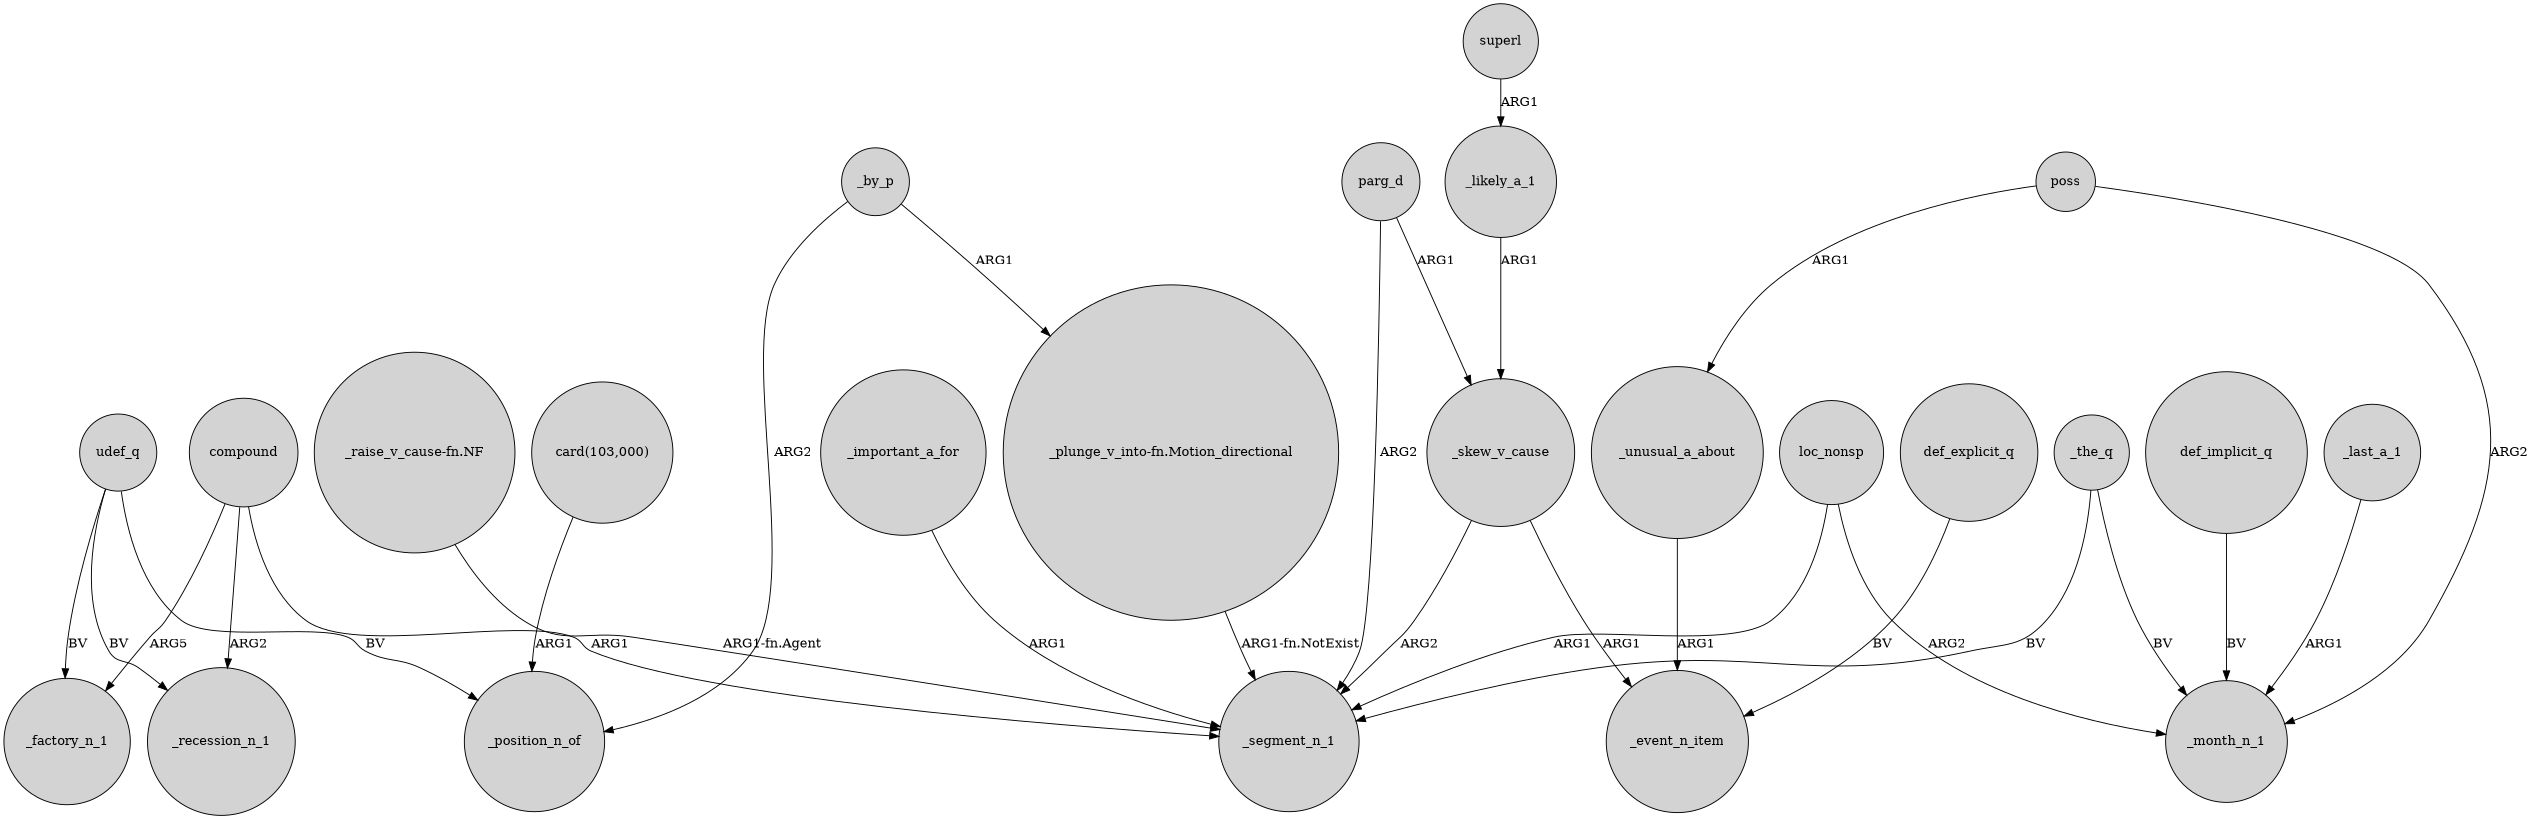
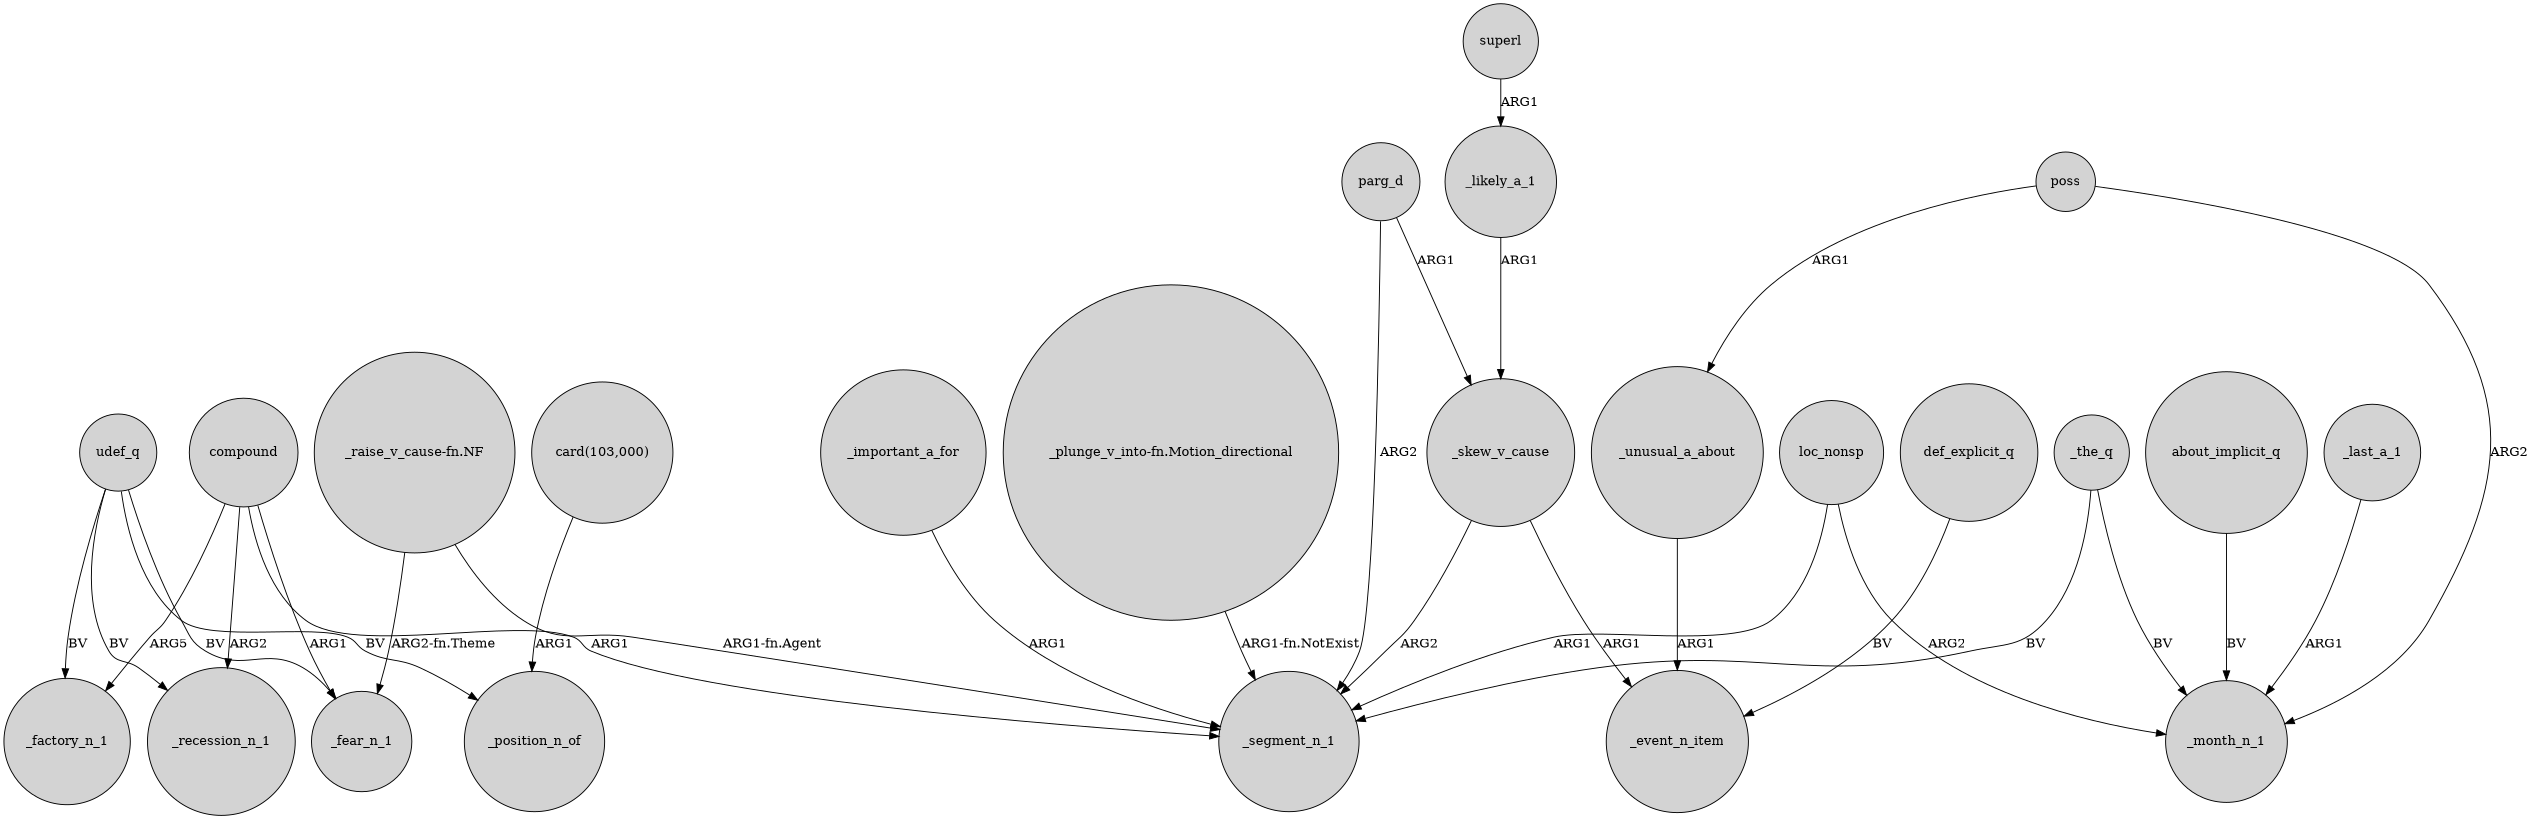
(875, 182) -> none
(2226, 453) -> (2226, 453)
none -> (362, 742)
